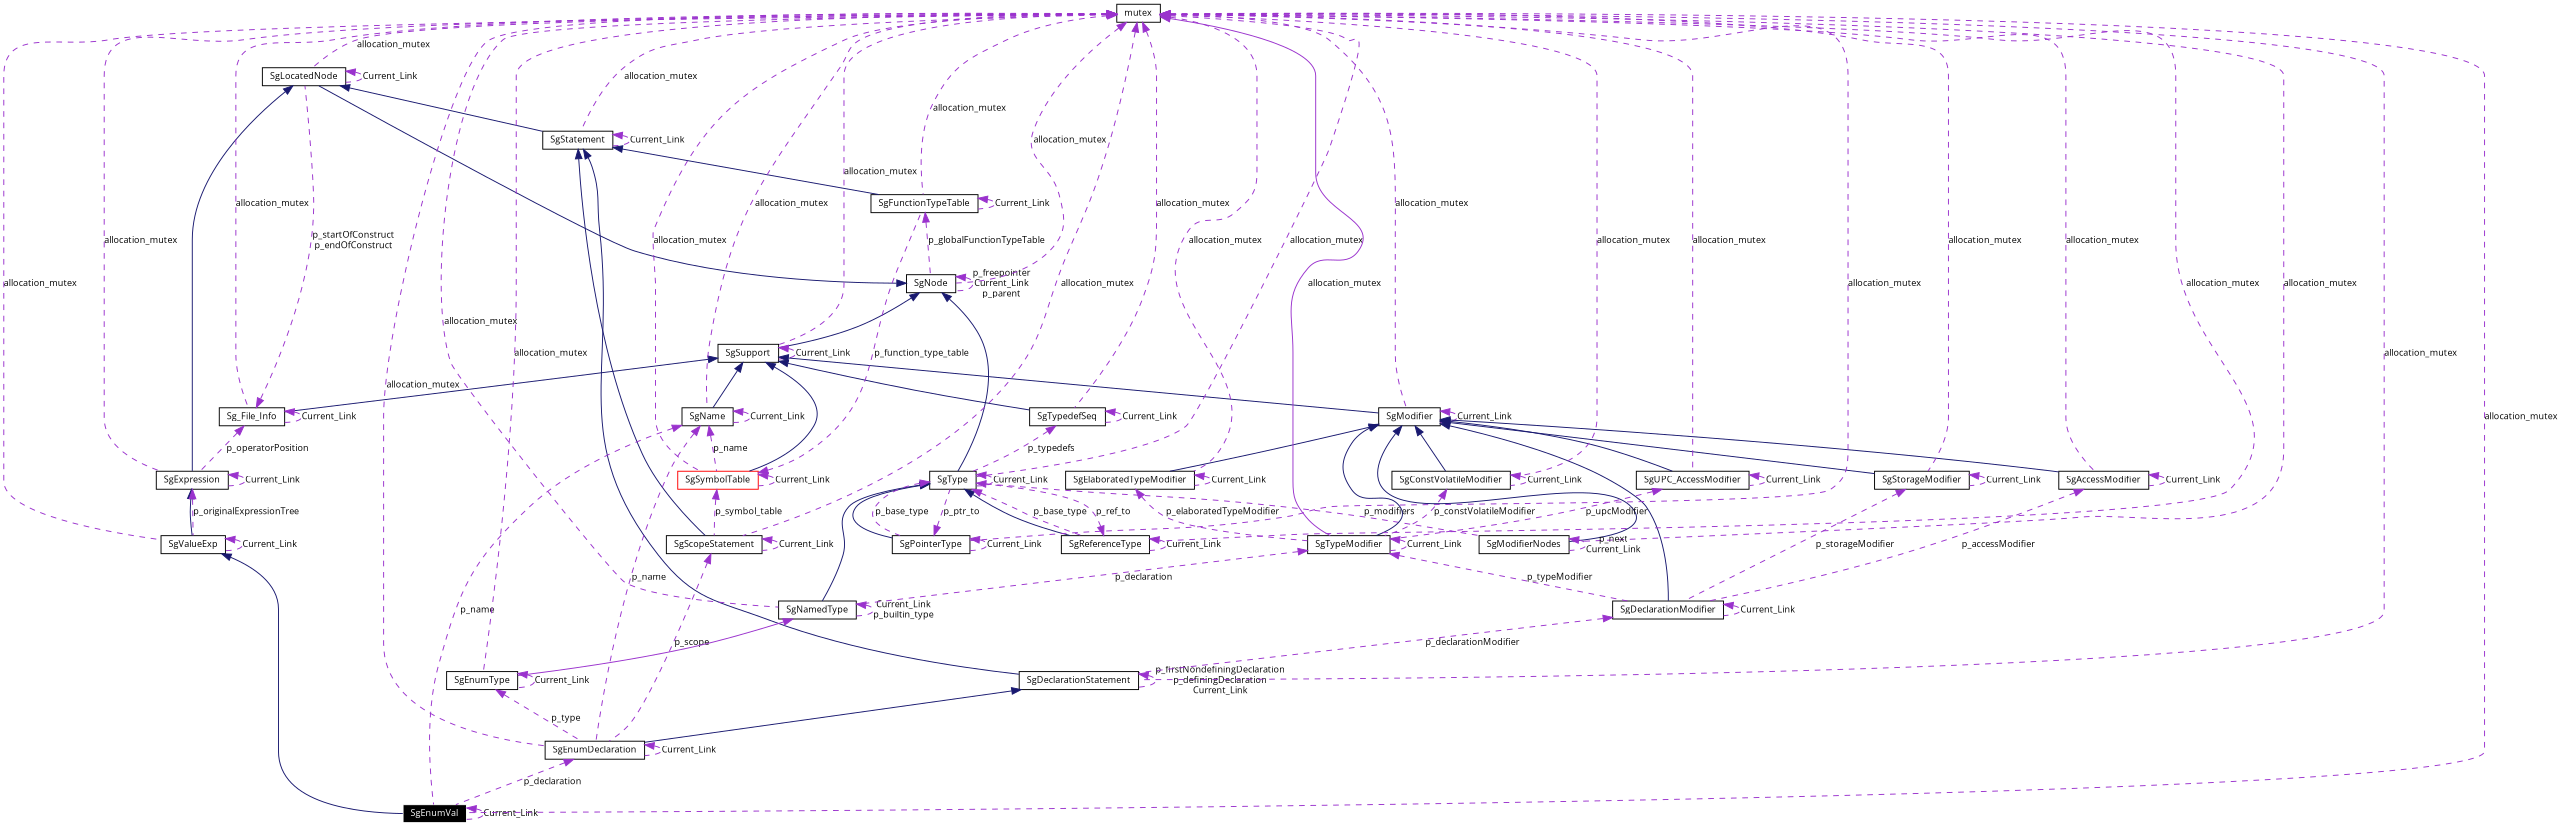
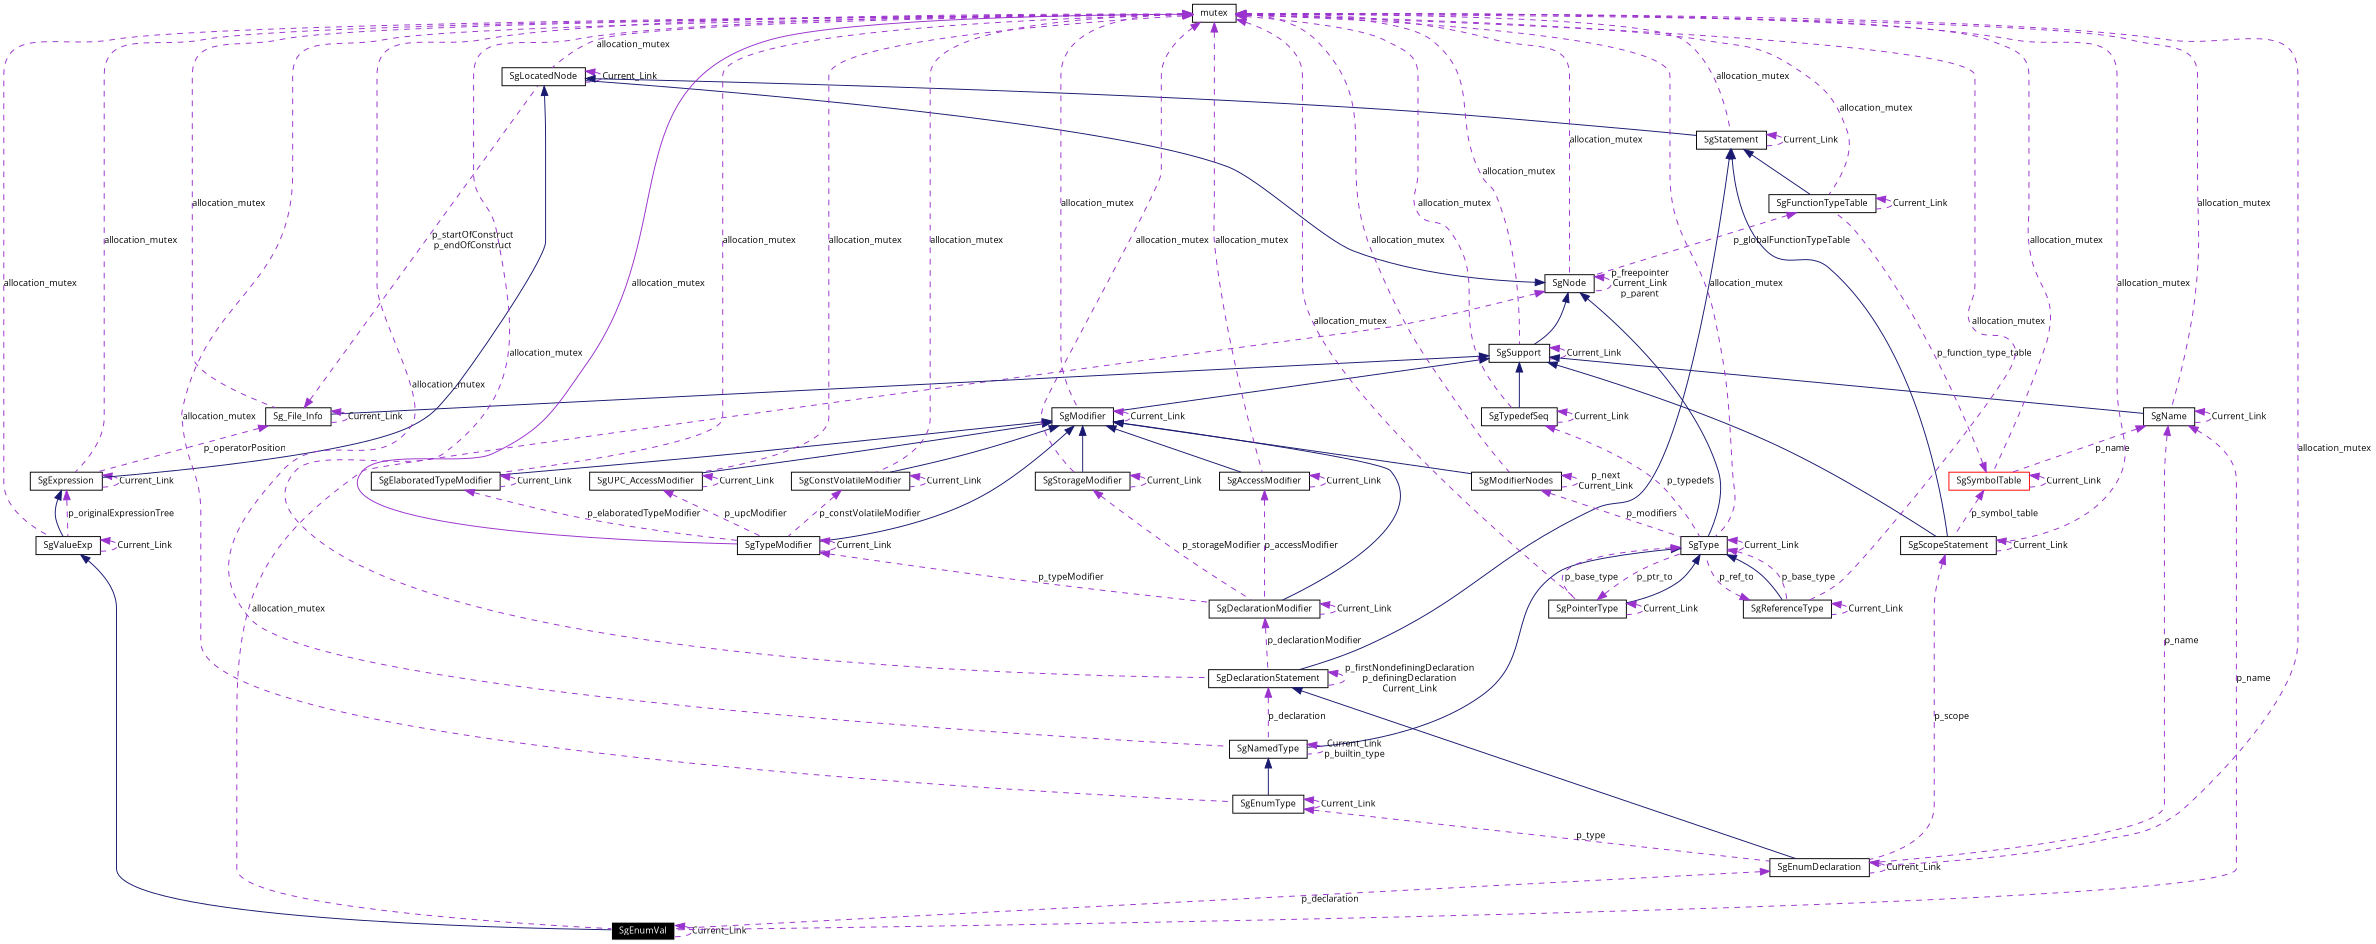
(813, 427) -> (1754, 435)
(1234, 502) -> (1615, 515)
(1077, 578) -> (1268, 719)
(652, 655) -> (1268, 782)
(2472, 754) -> (540, 443)
